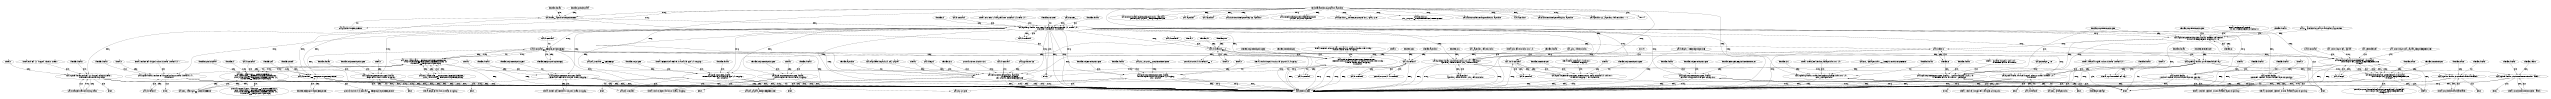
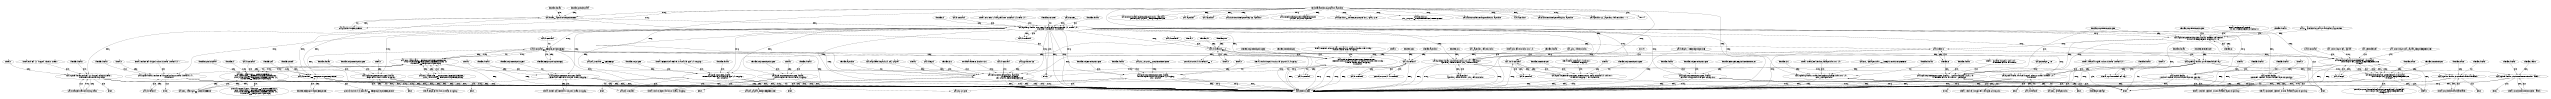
none -> (447, 19)
(974, 62) -> (974, 62)
